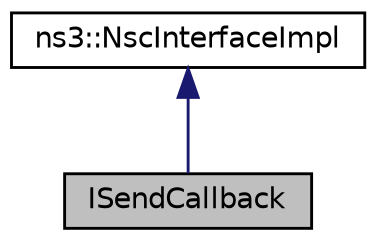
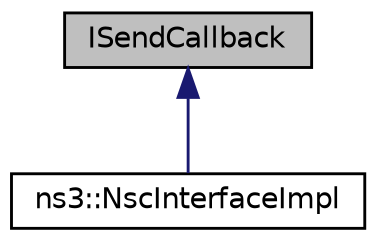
(188, 136) -> (188, 136)
